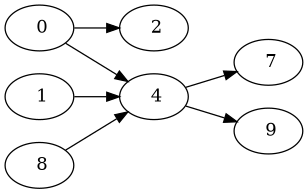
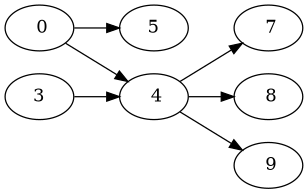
(154, 28) -> (154, 28)
(39, 97) -> (39, 97)
(91, 134) -> (205, 97)
